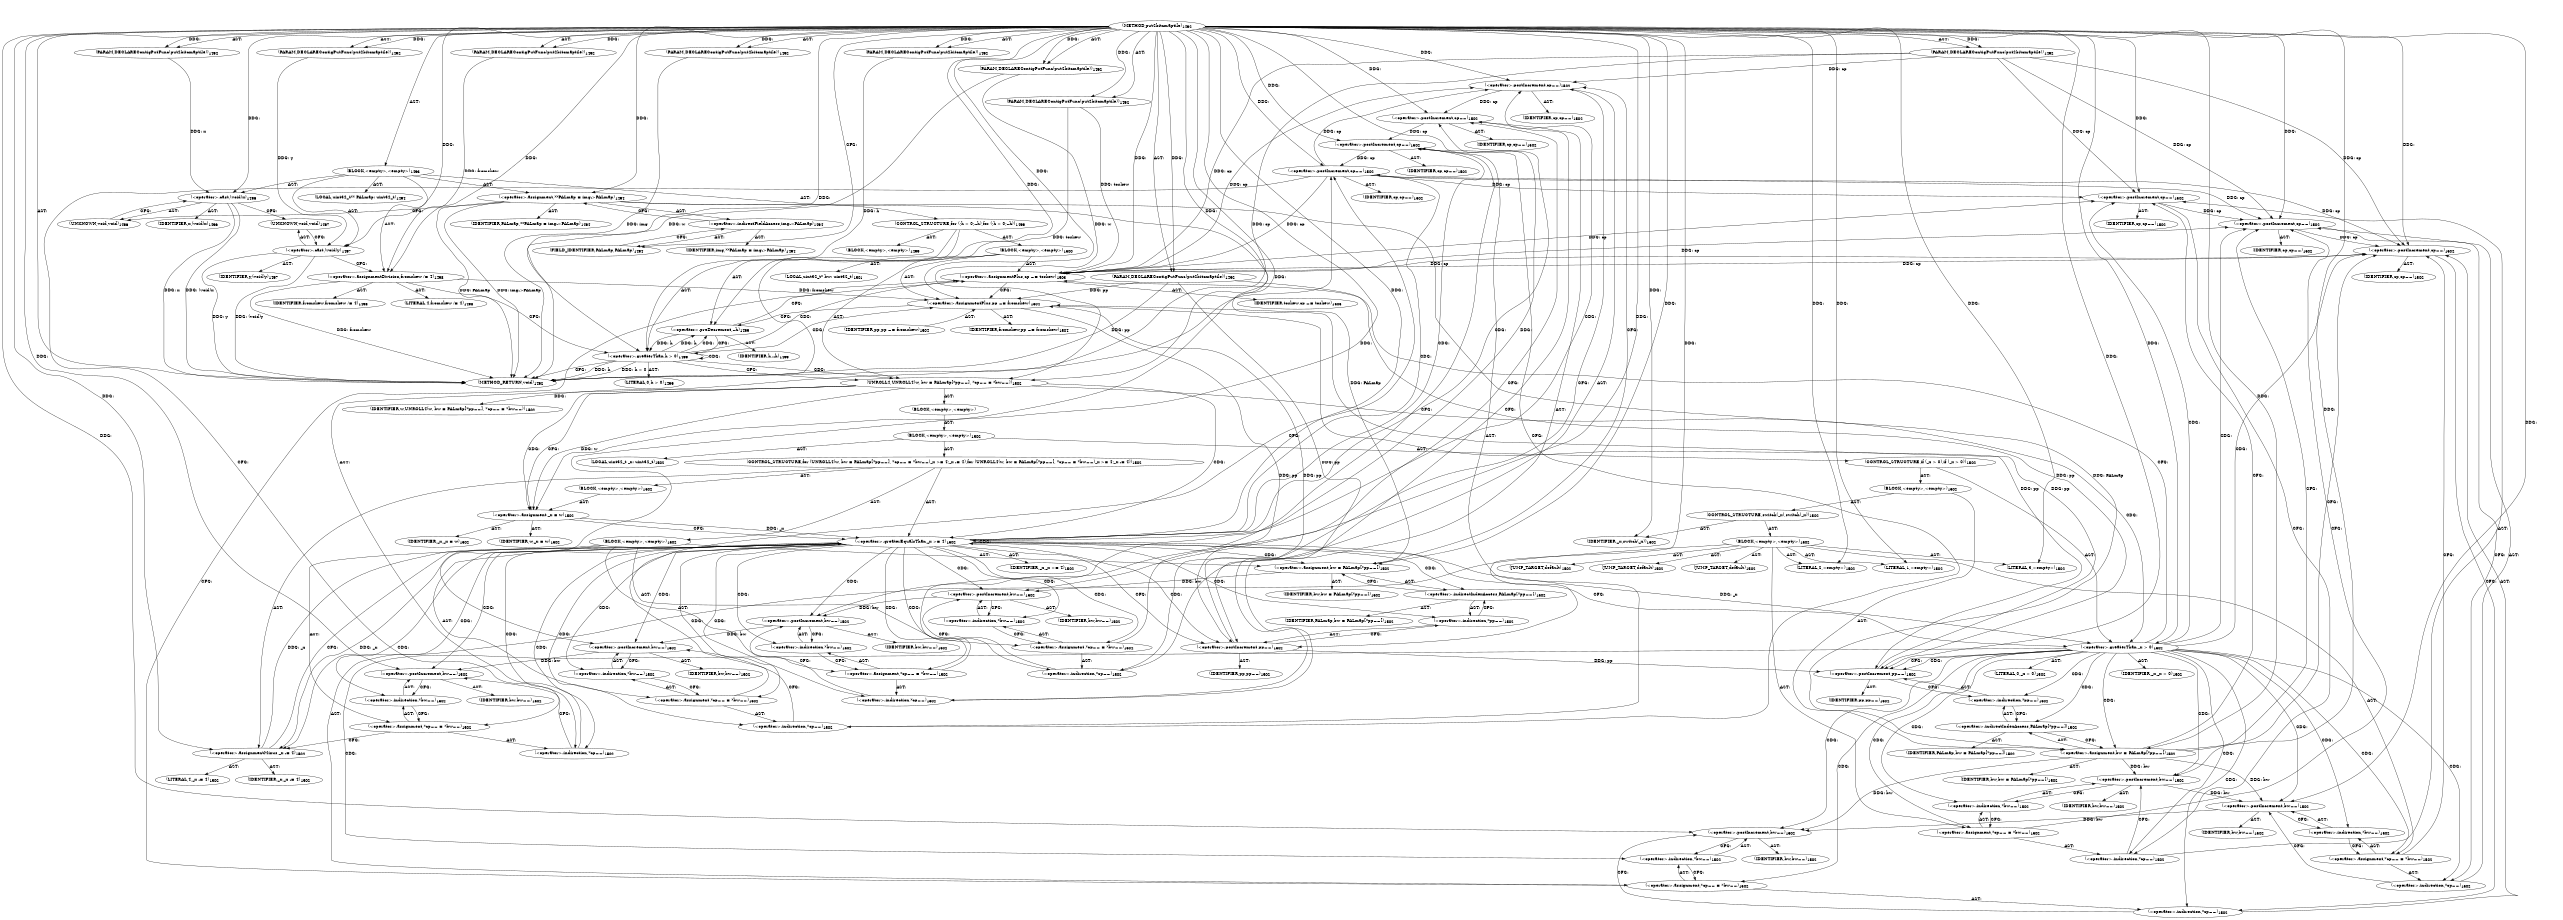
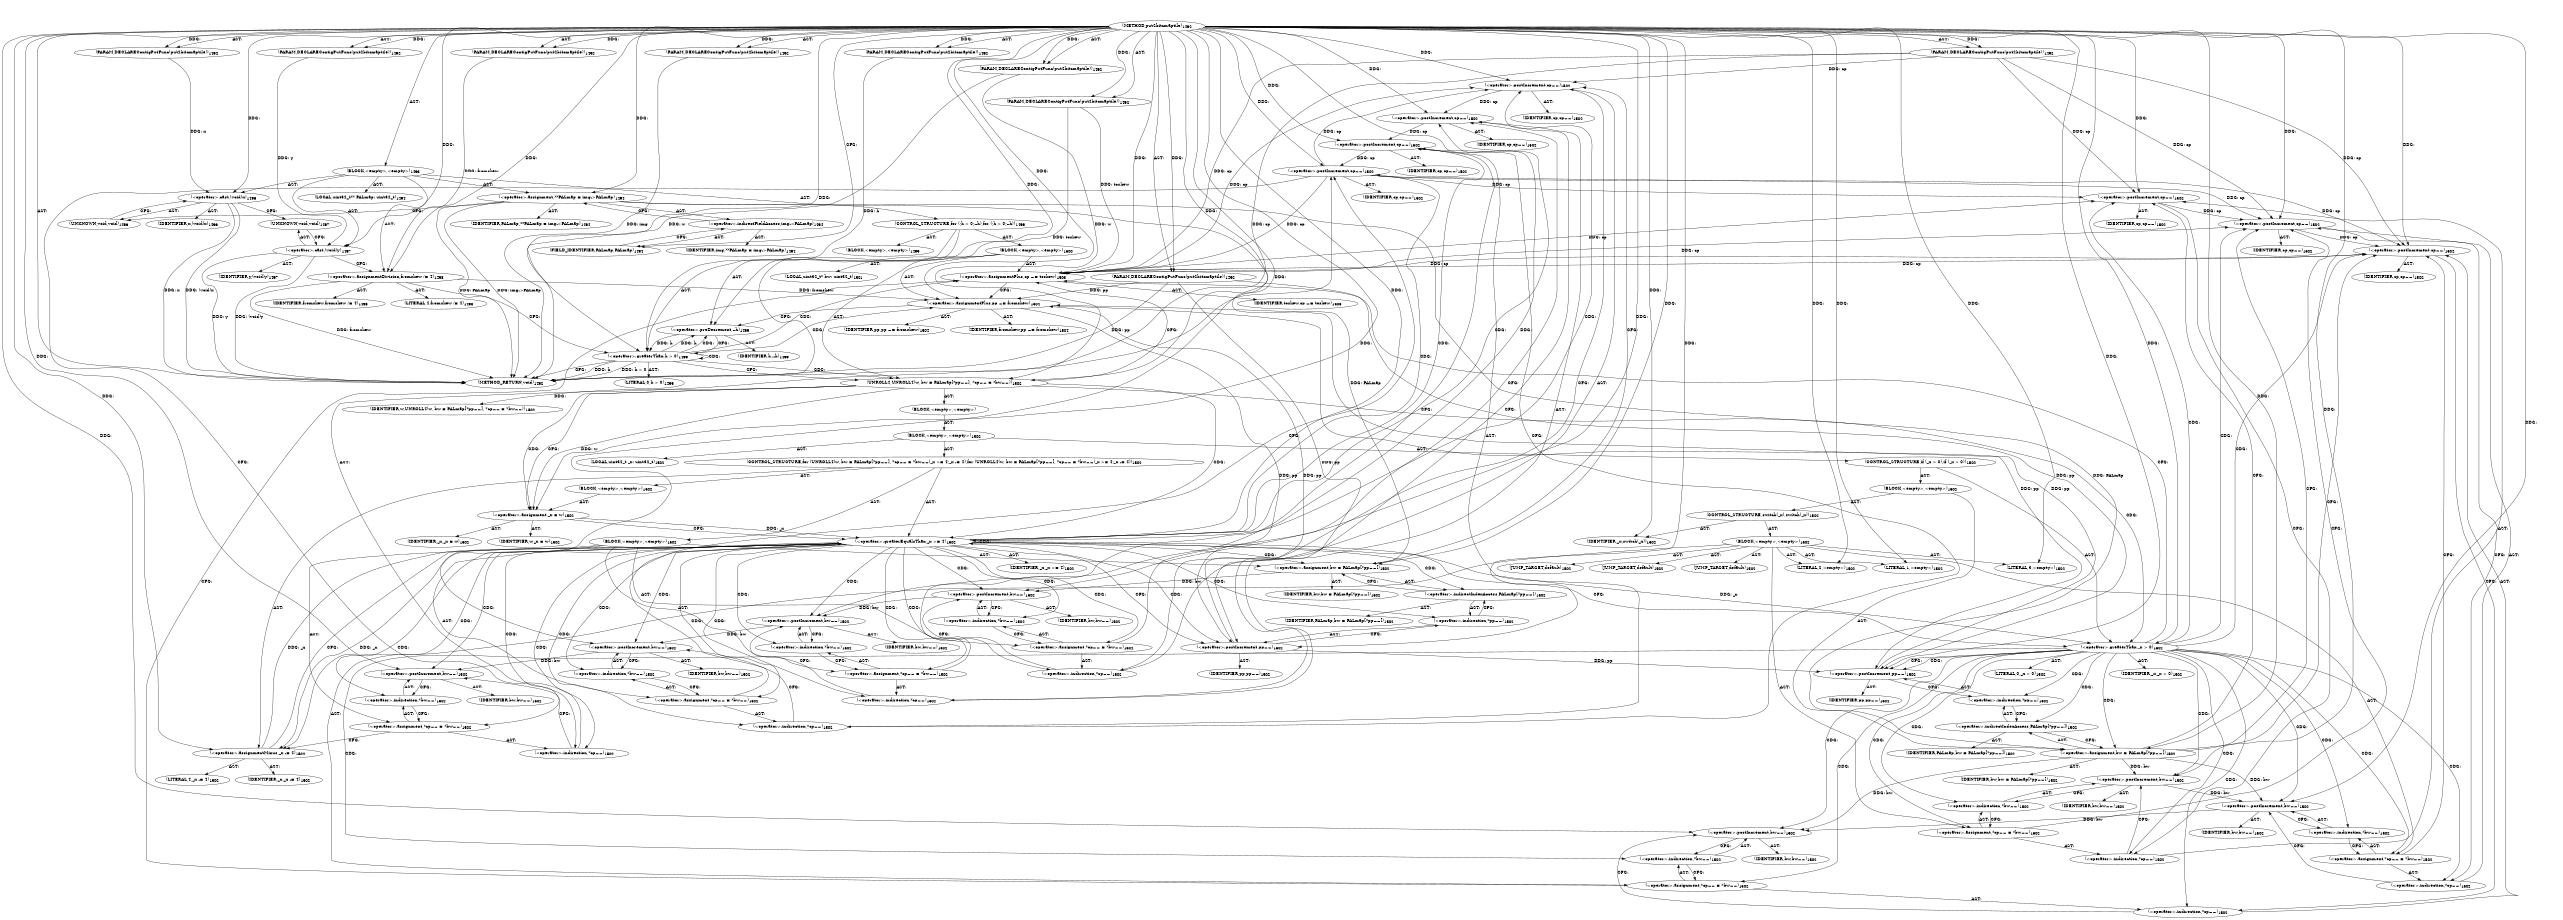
(844, 292) -> (1166, 328)
(949, 321) -> (936, 317)
